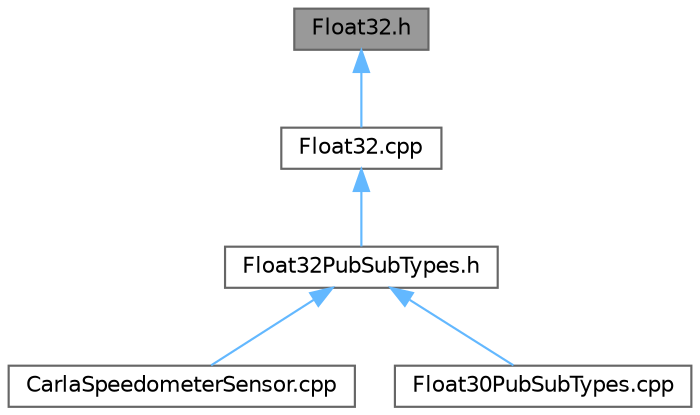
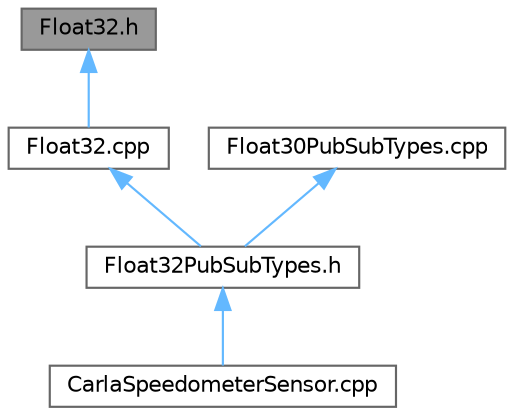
(462, 333) -> (282, 215)
